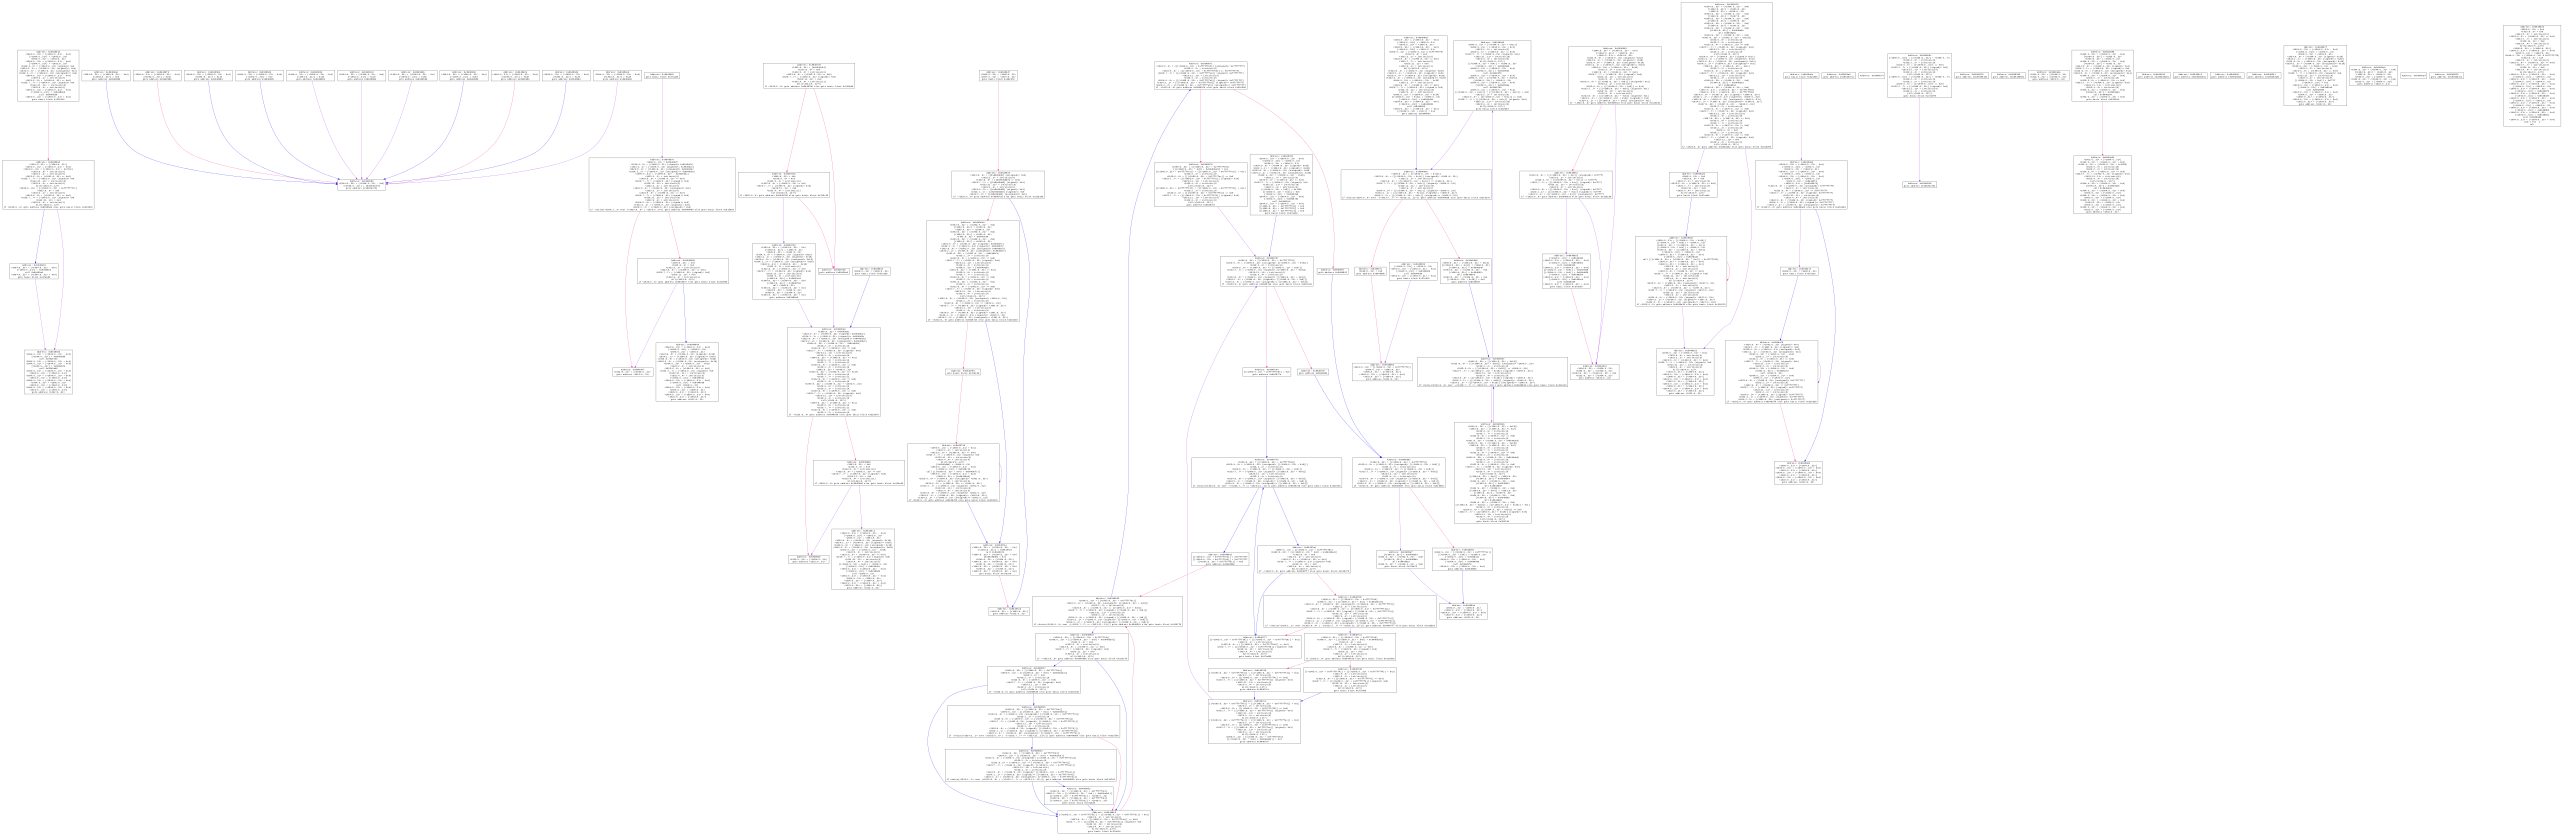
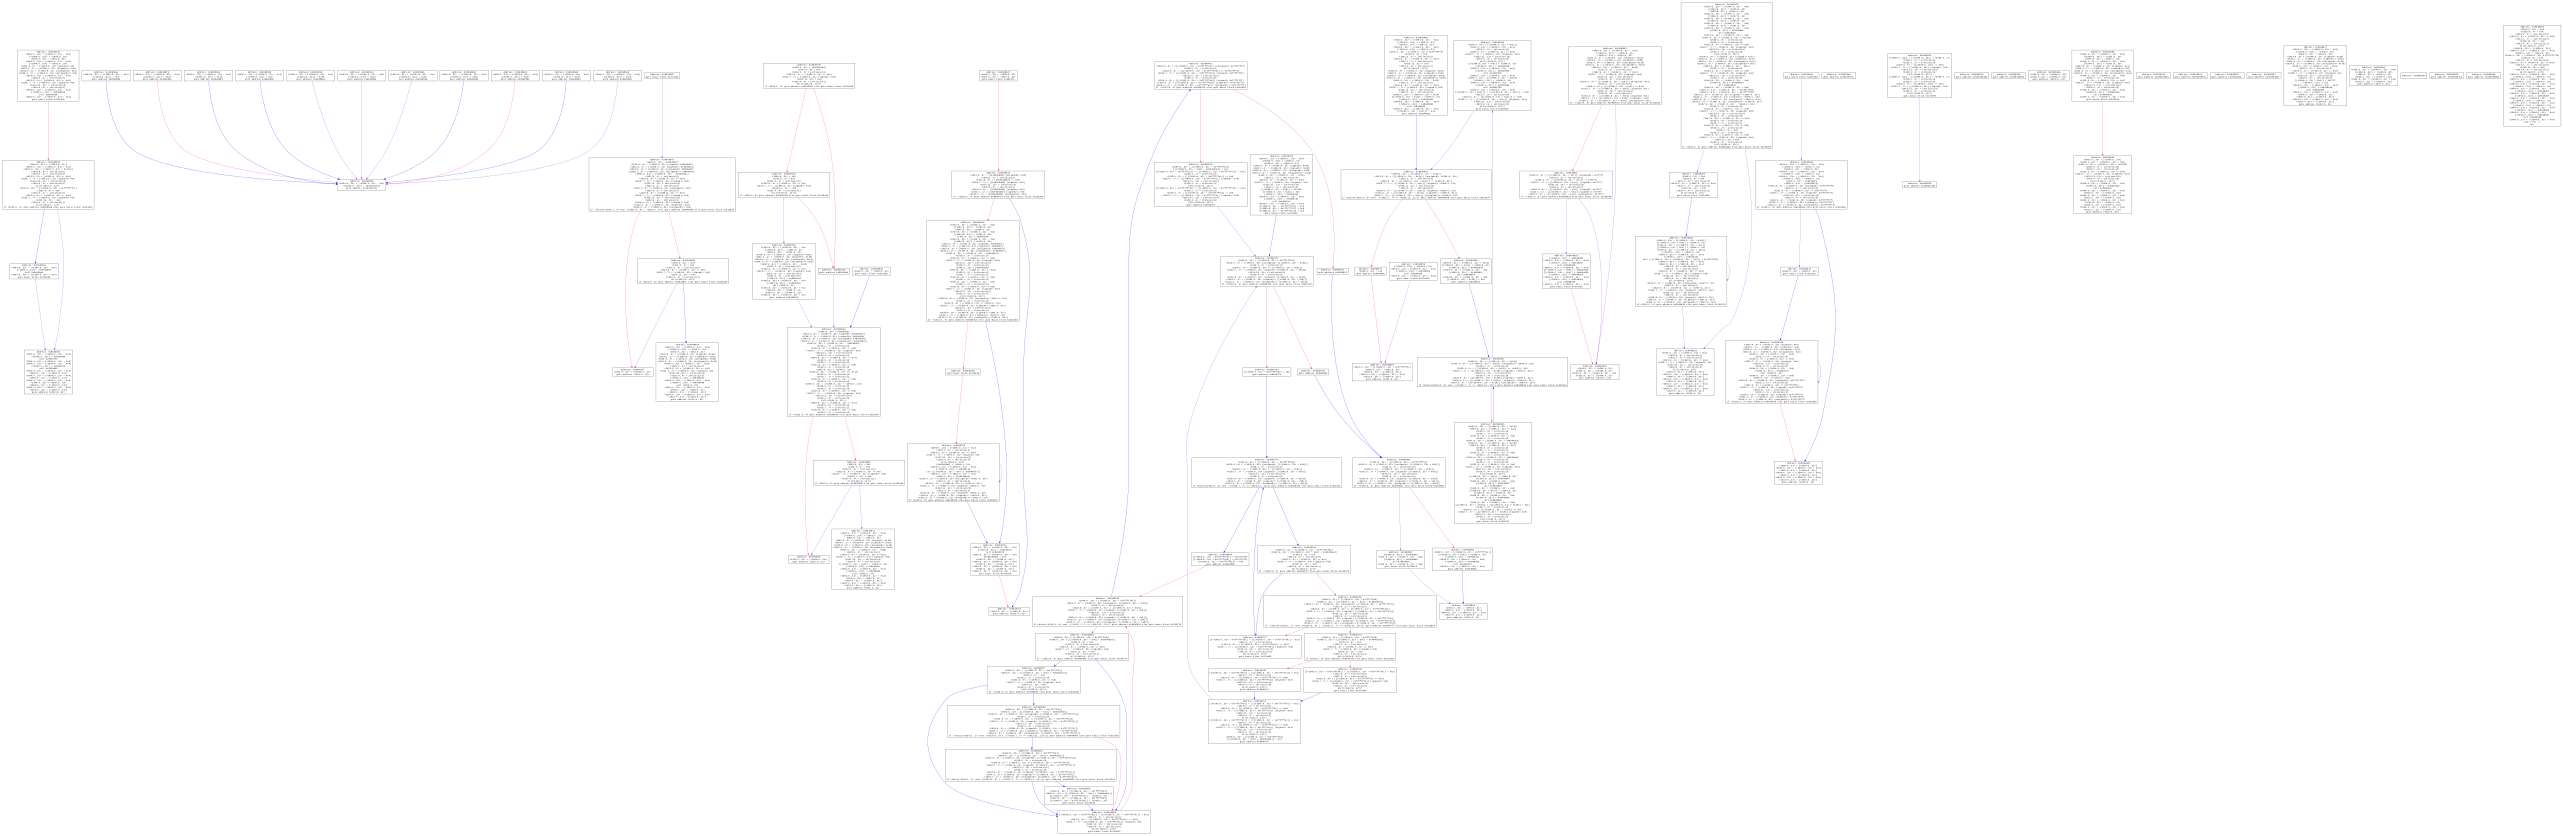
(1872, 76) -> none
none -> (2484, 76)
